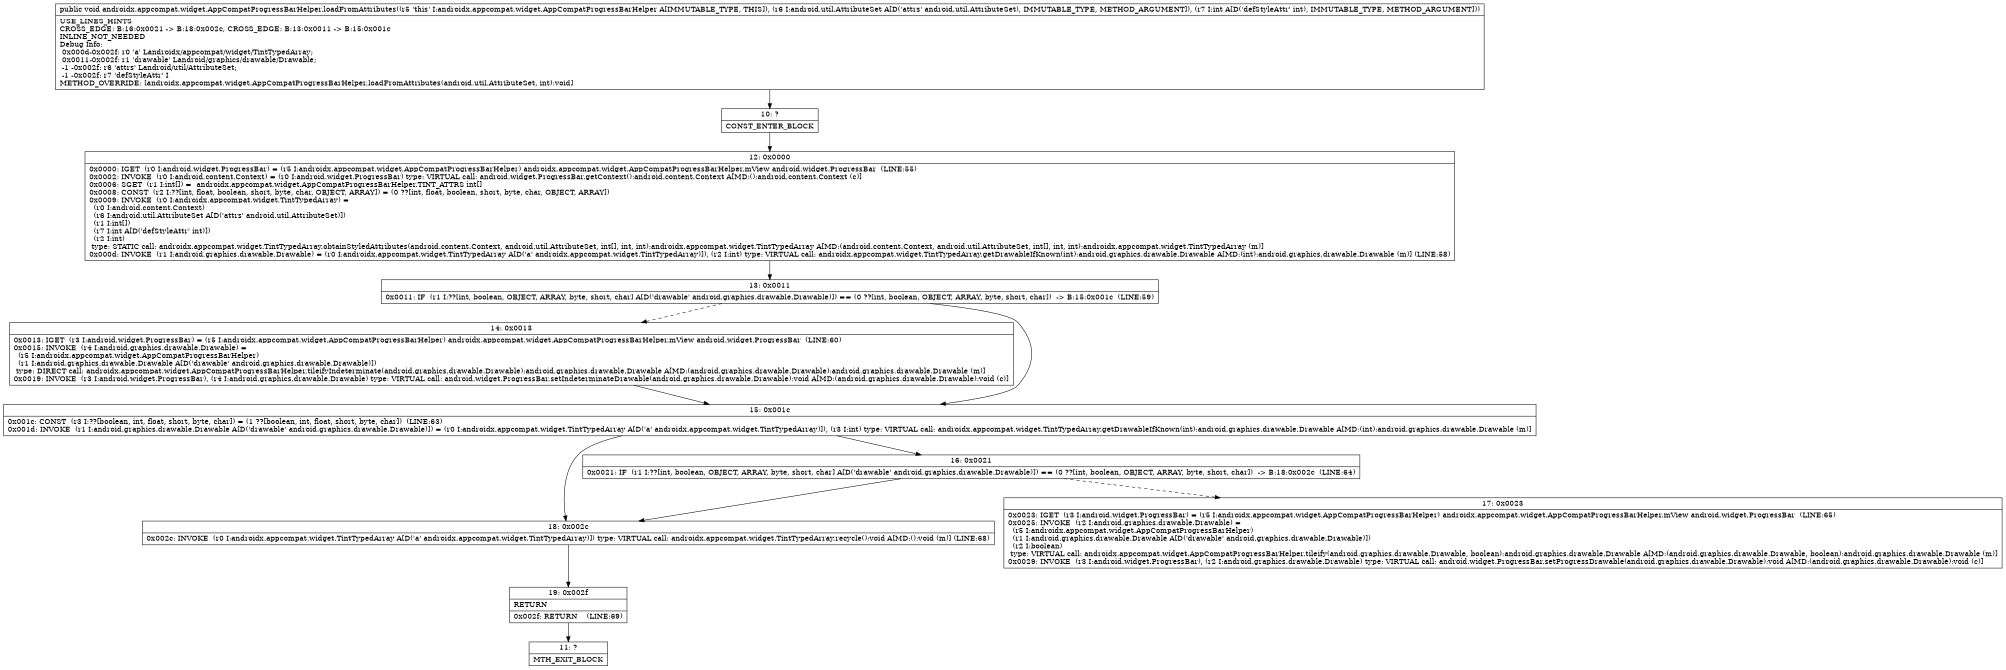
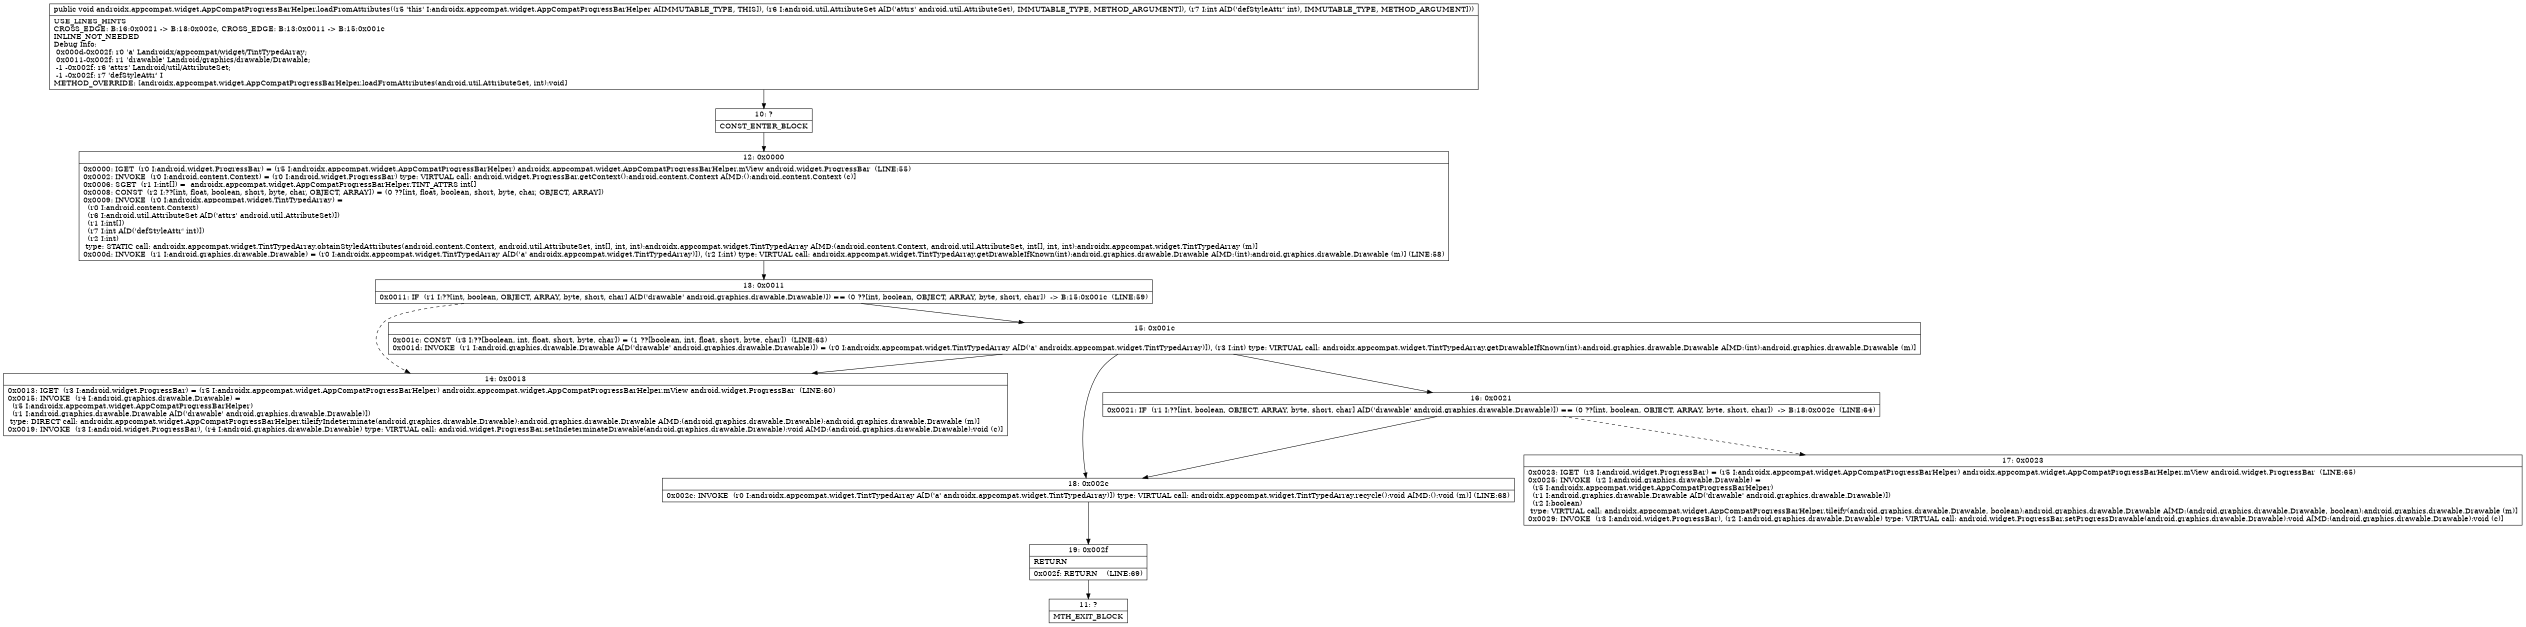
(669, 394) -> (910, 363)
